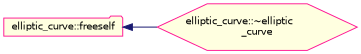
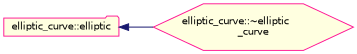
(63, 27) -> (61, 27)
